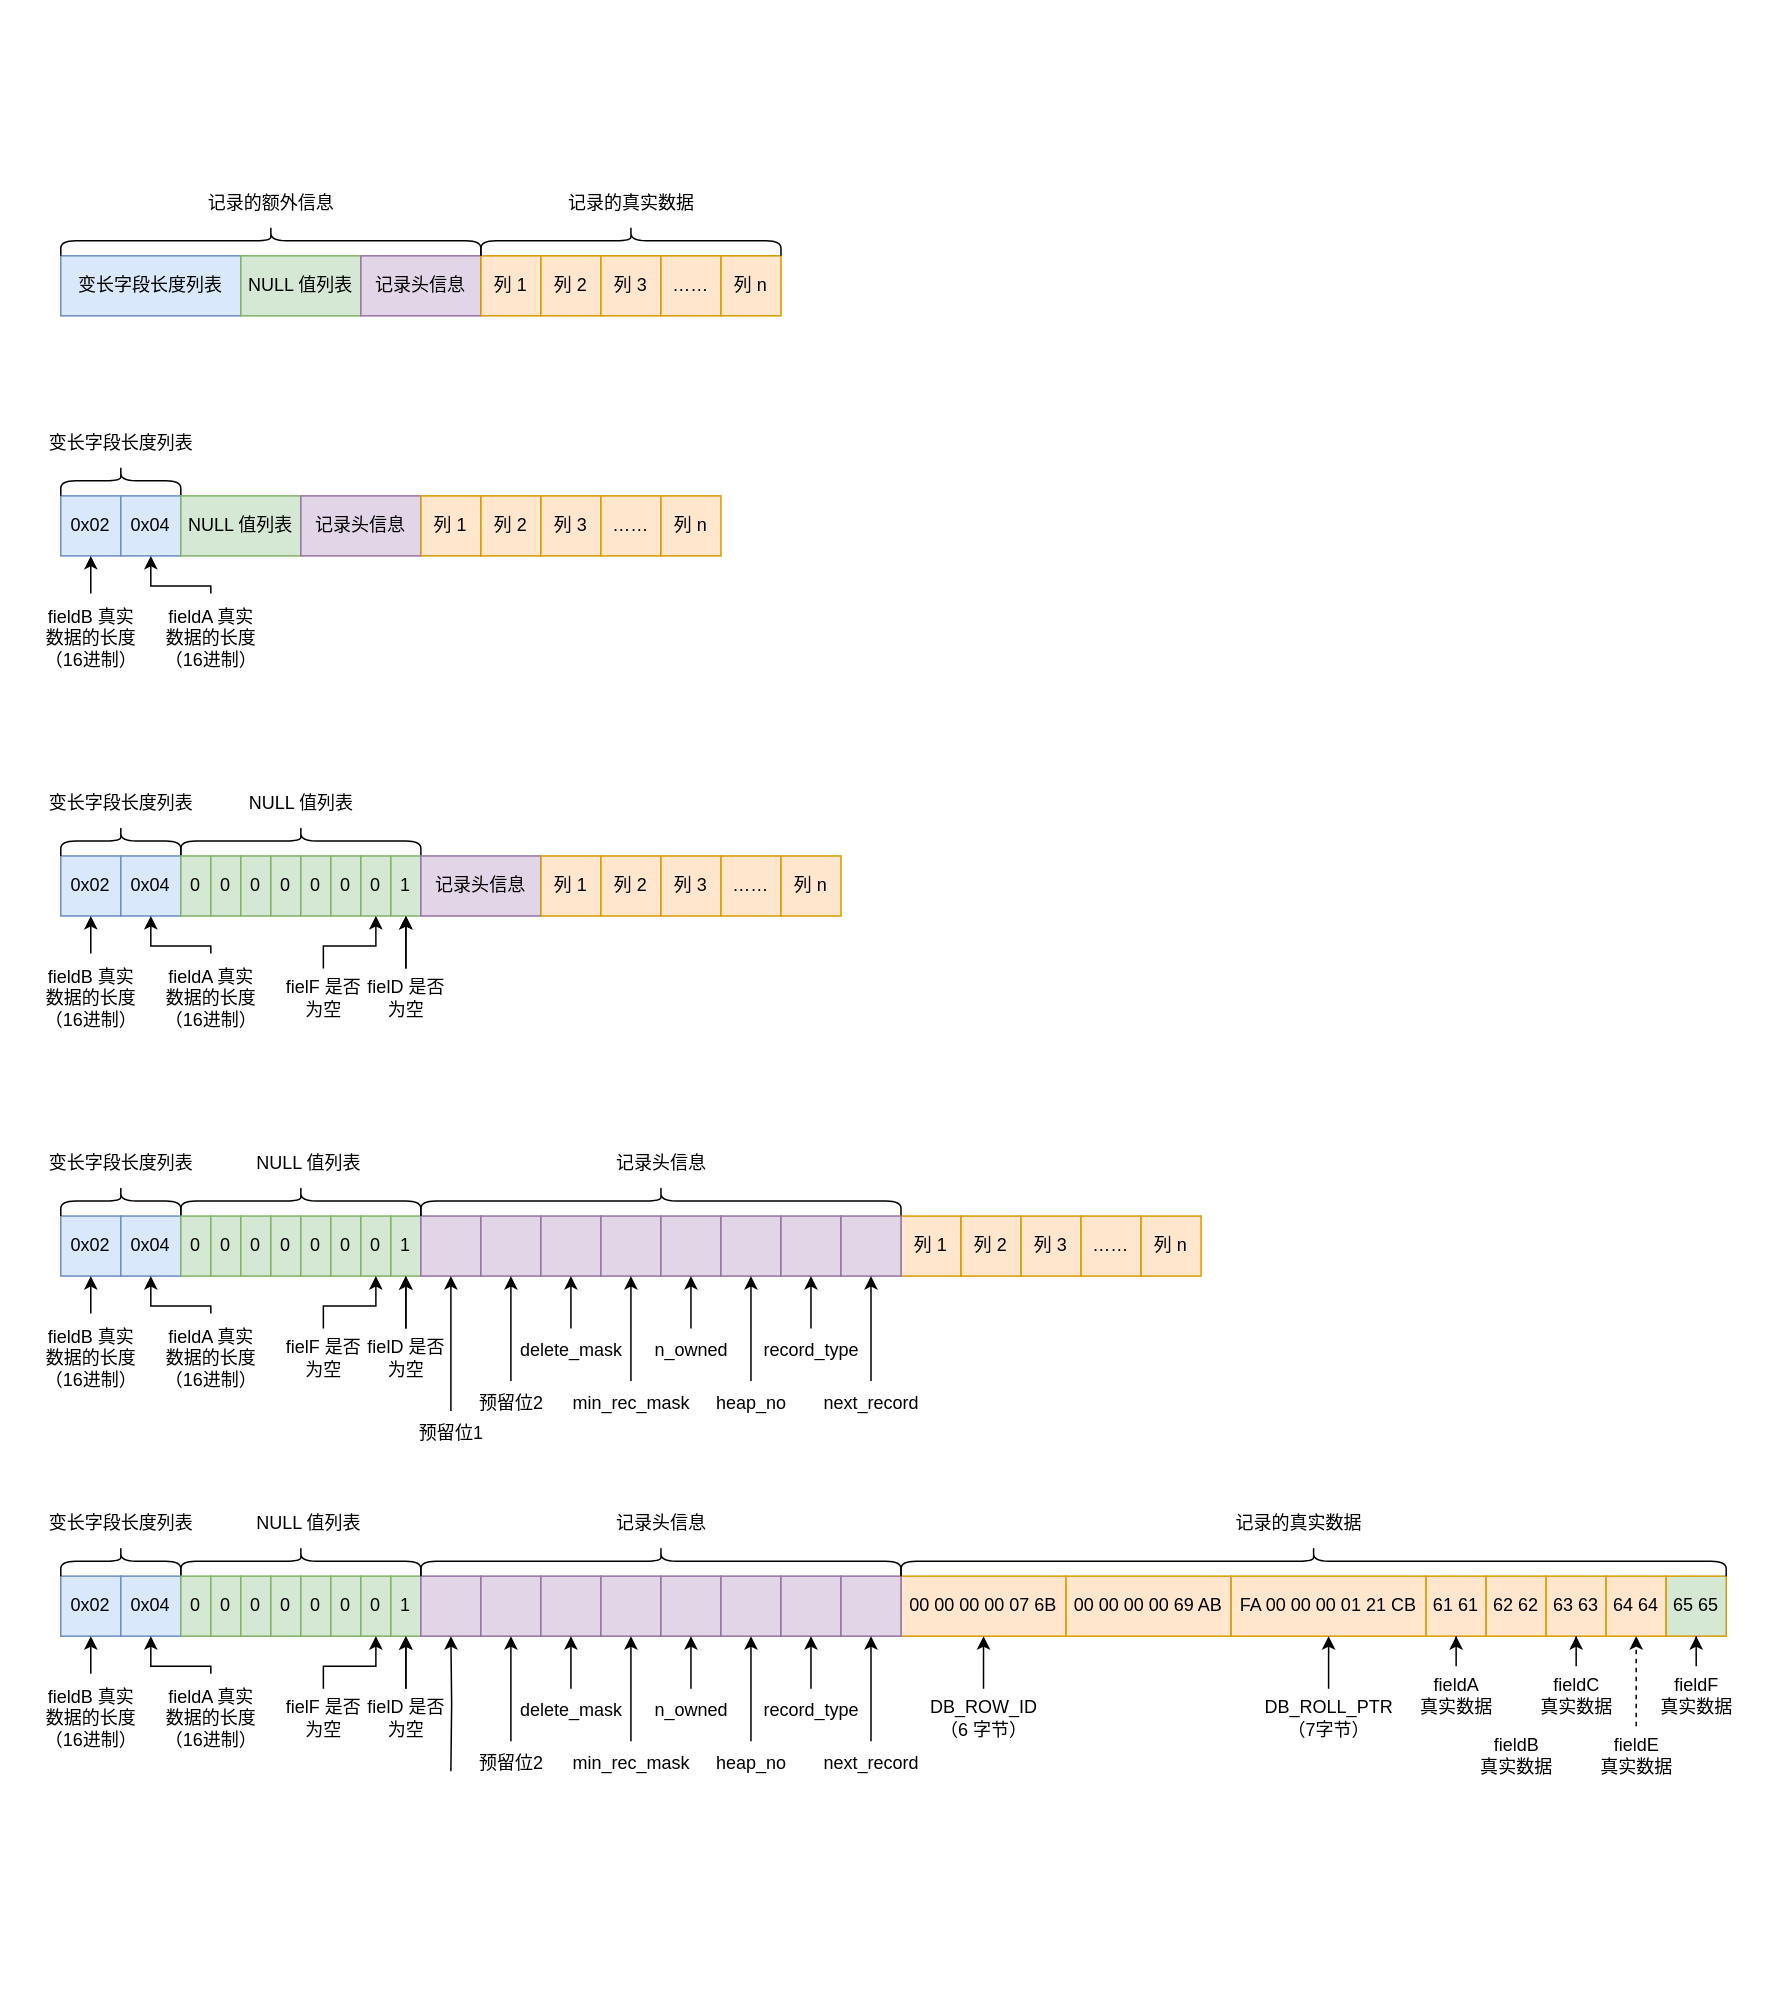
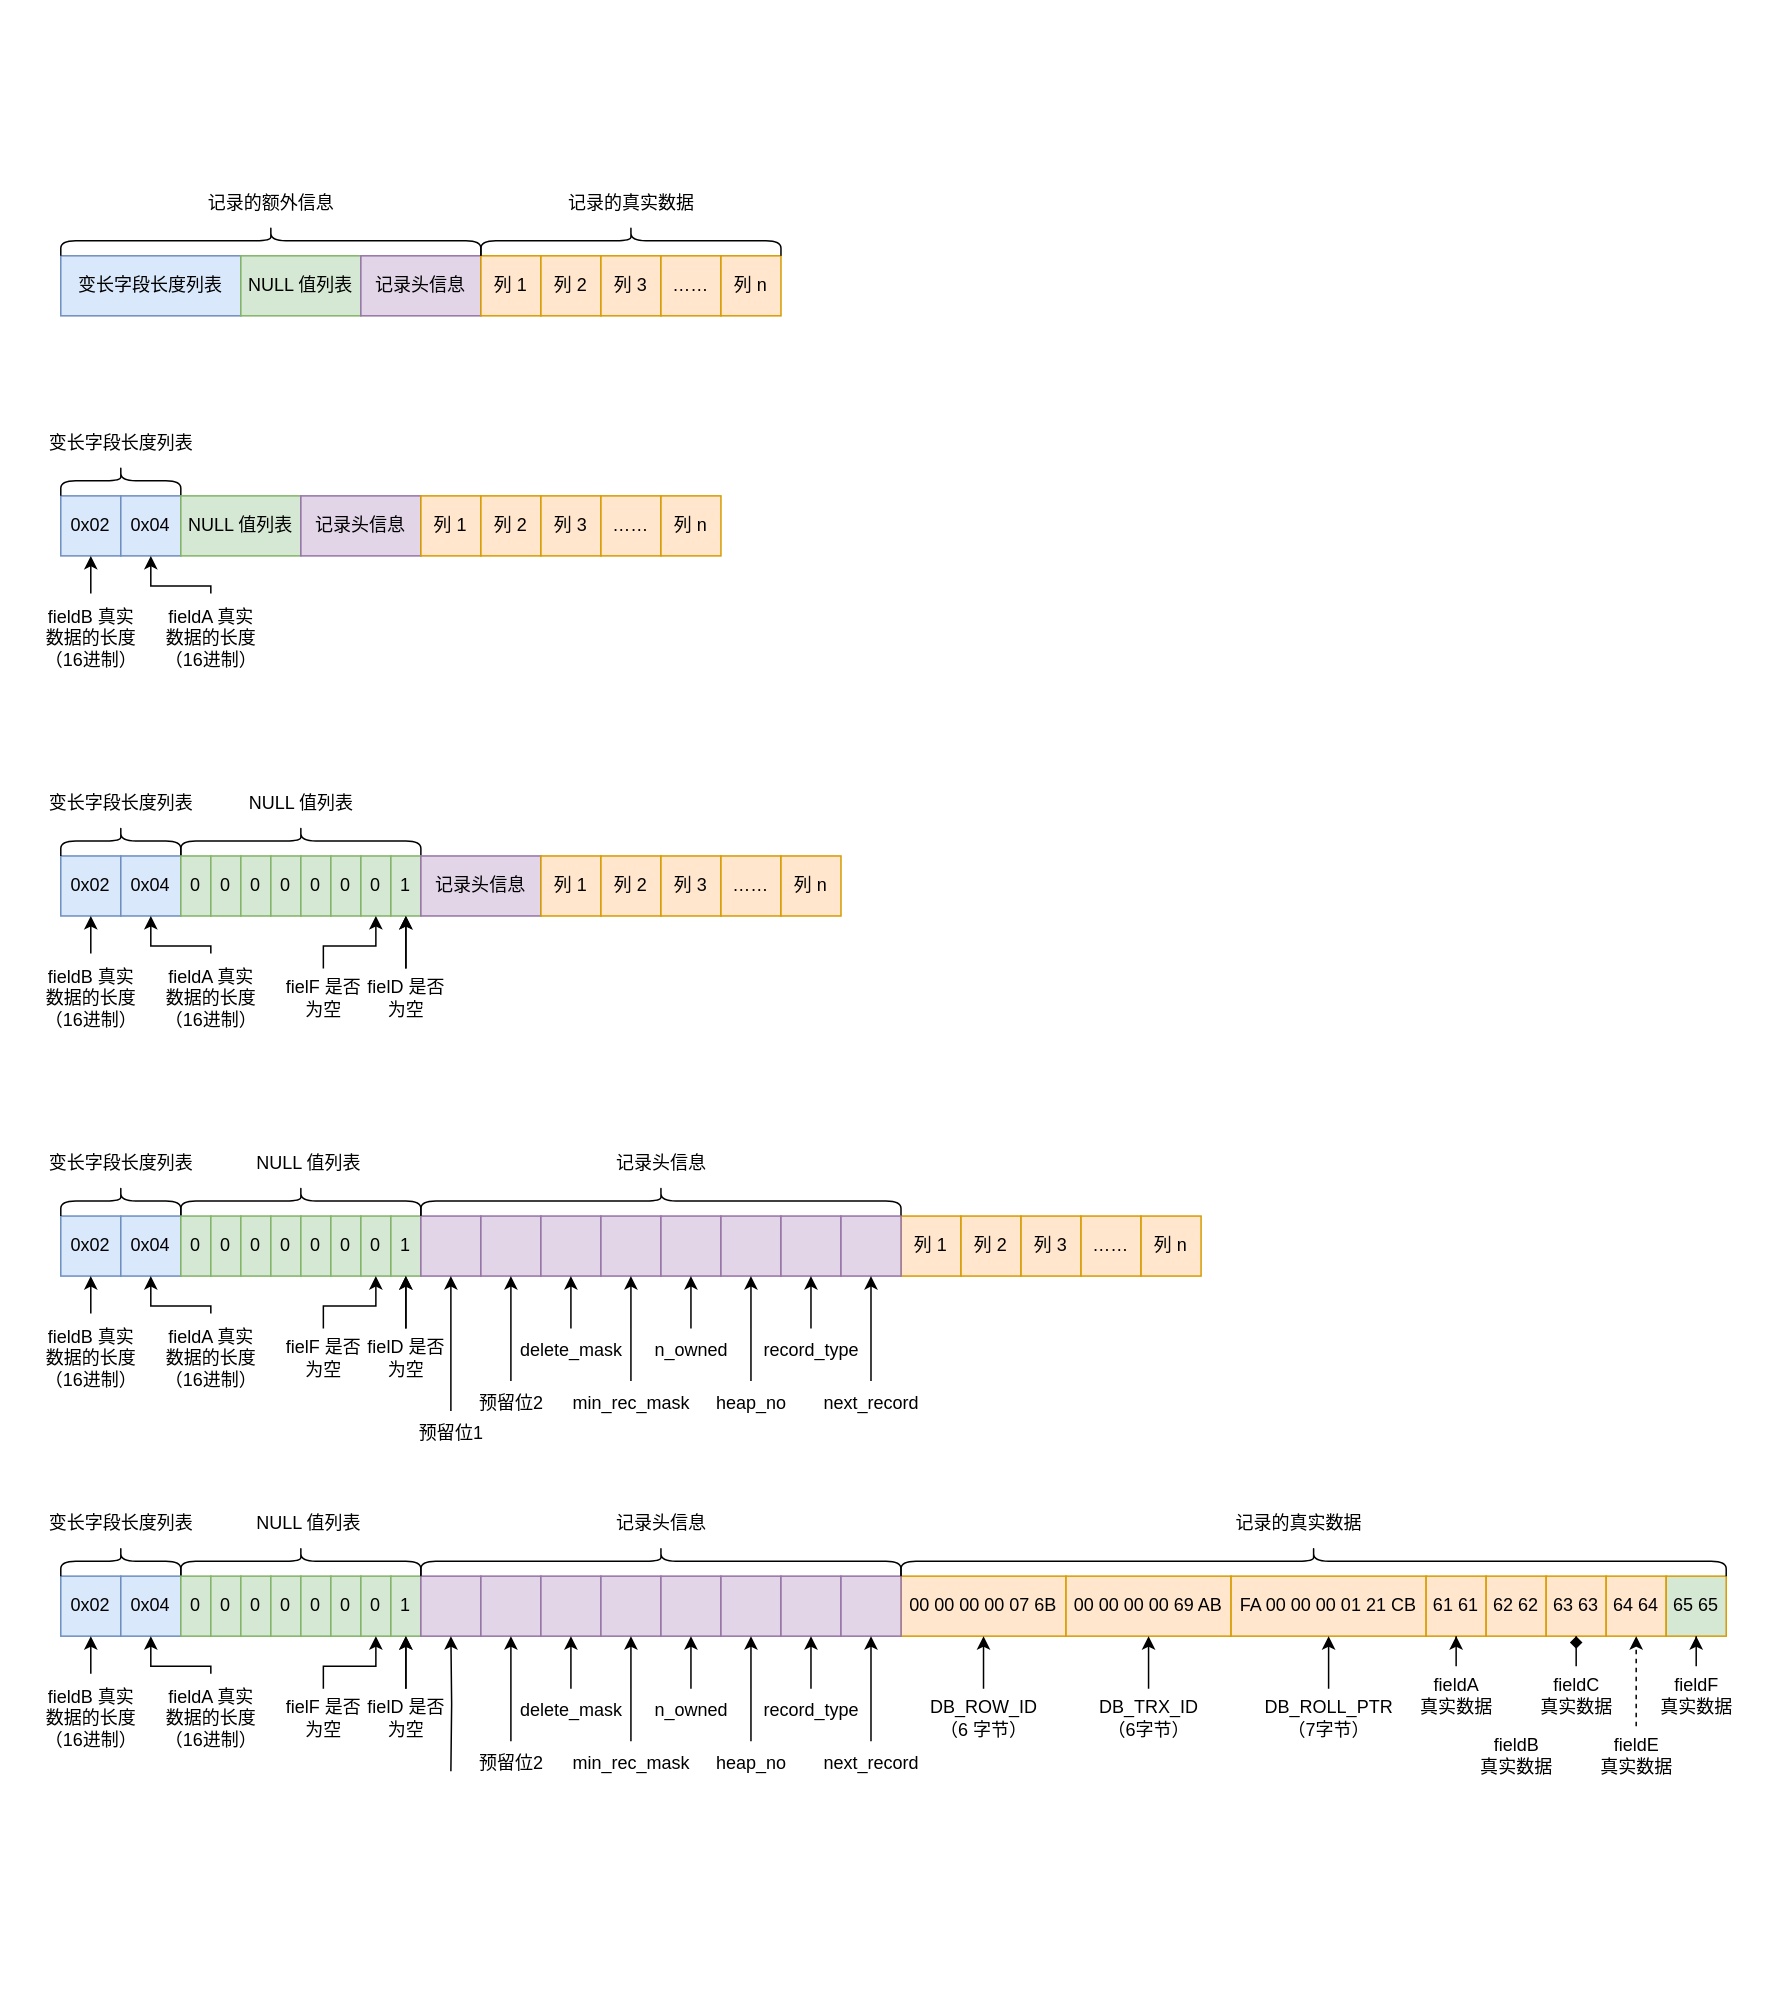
(1576, 1647) -> (1576, 1648)
none -> (1148, 1660)
none -> (1148, 1718)
